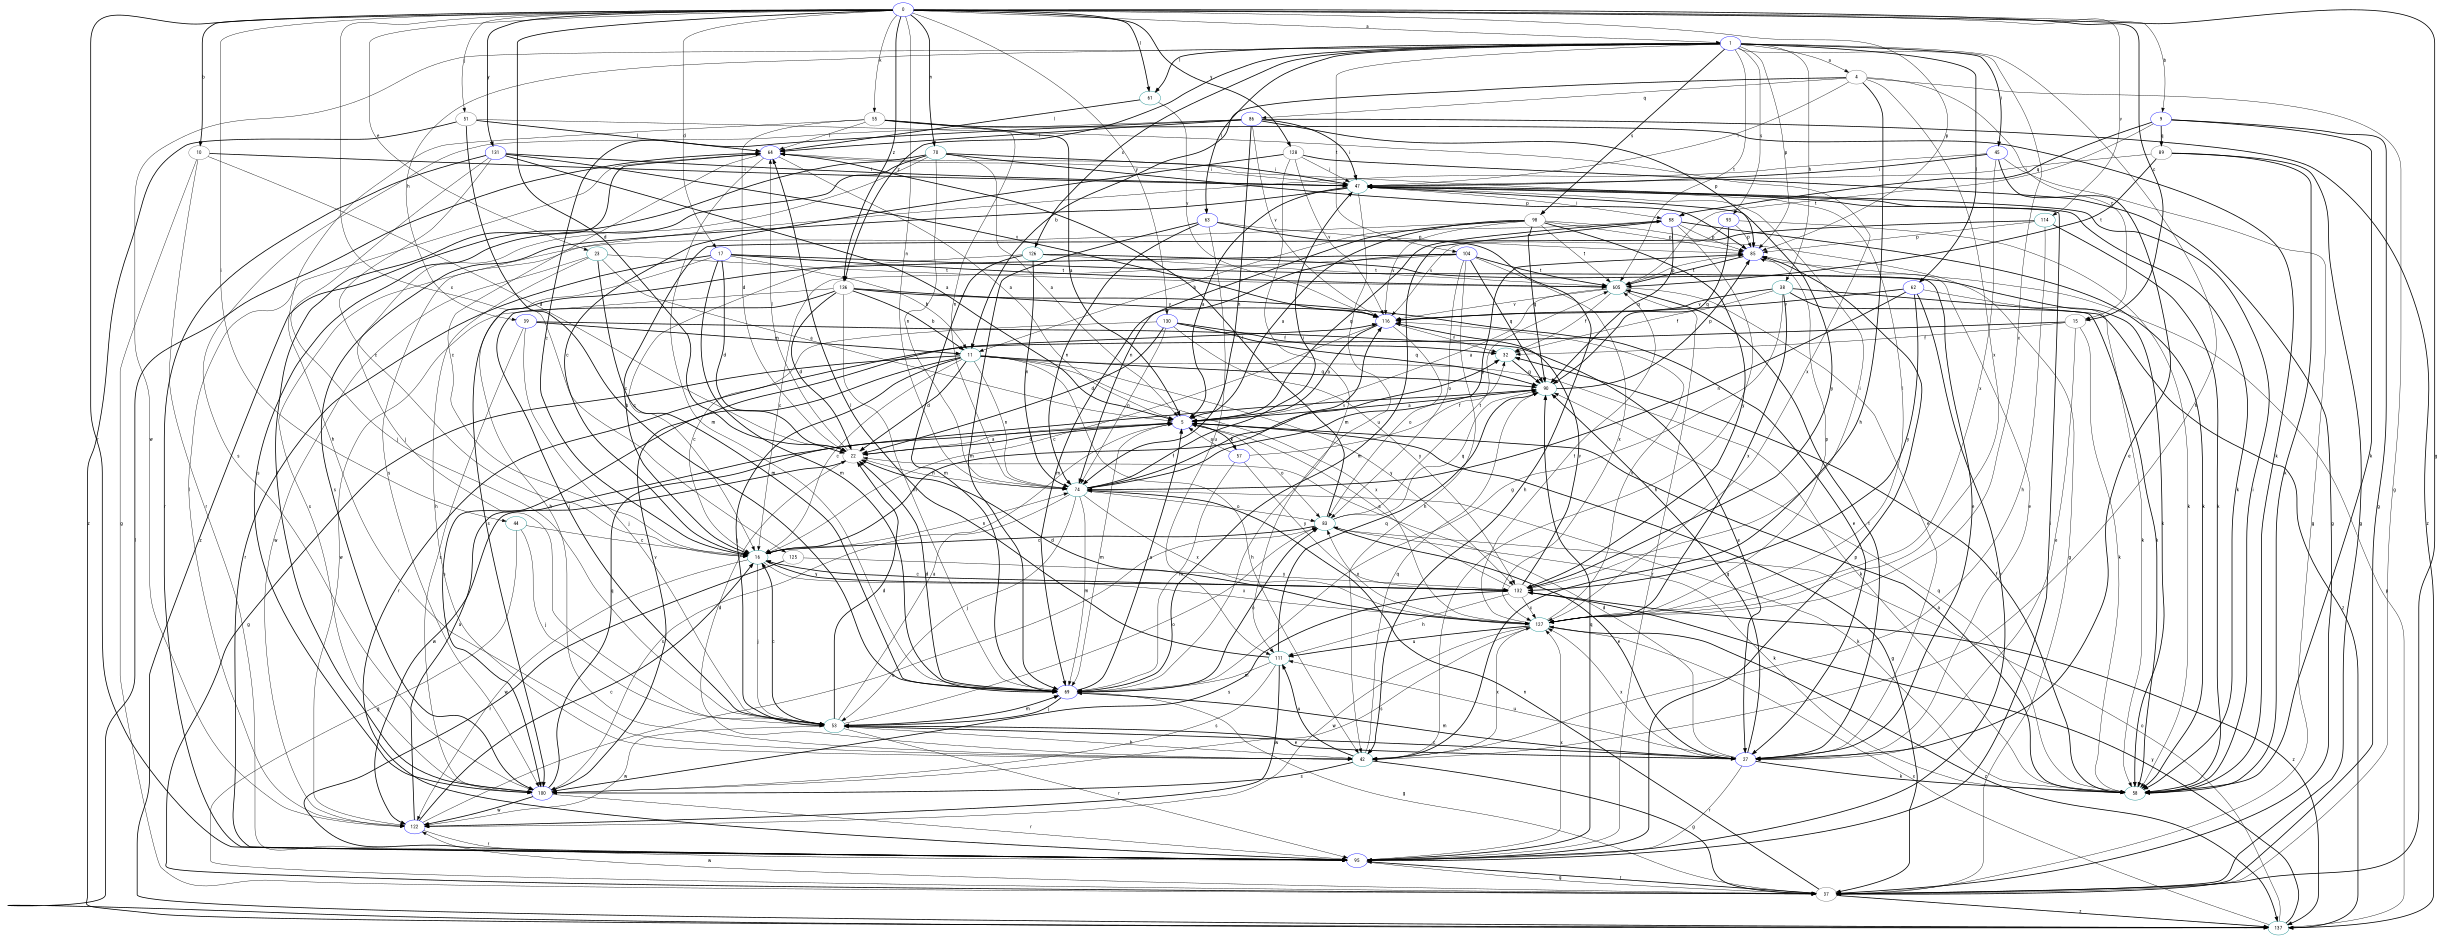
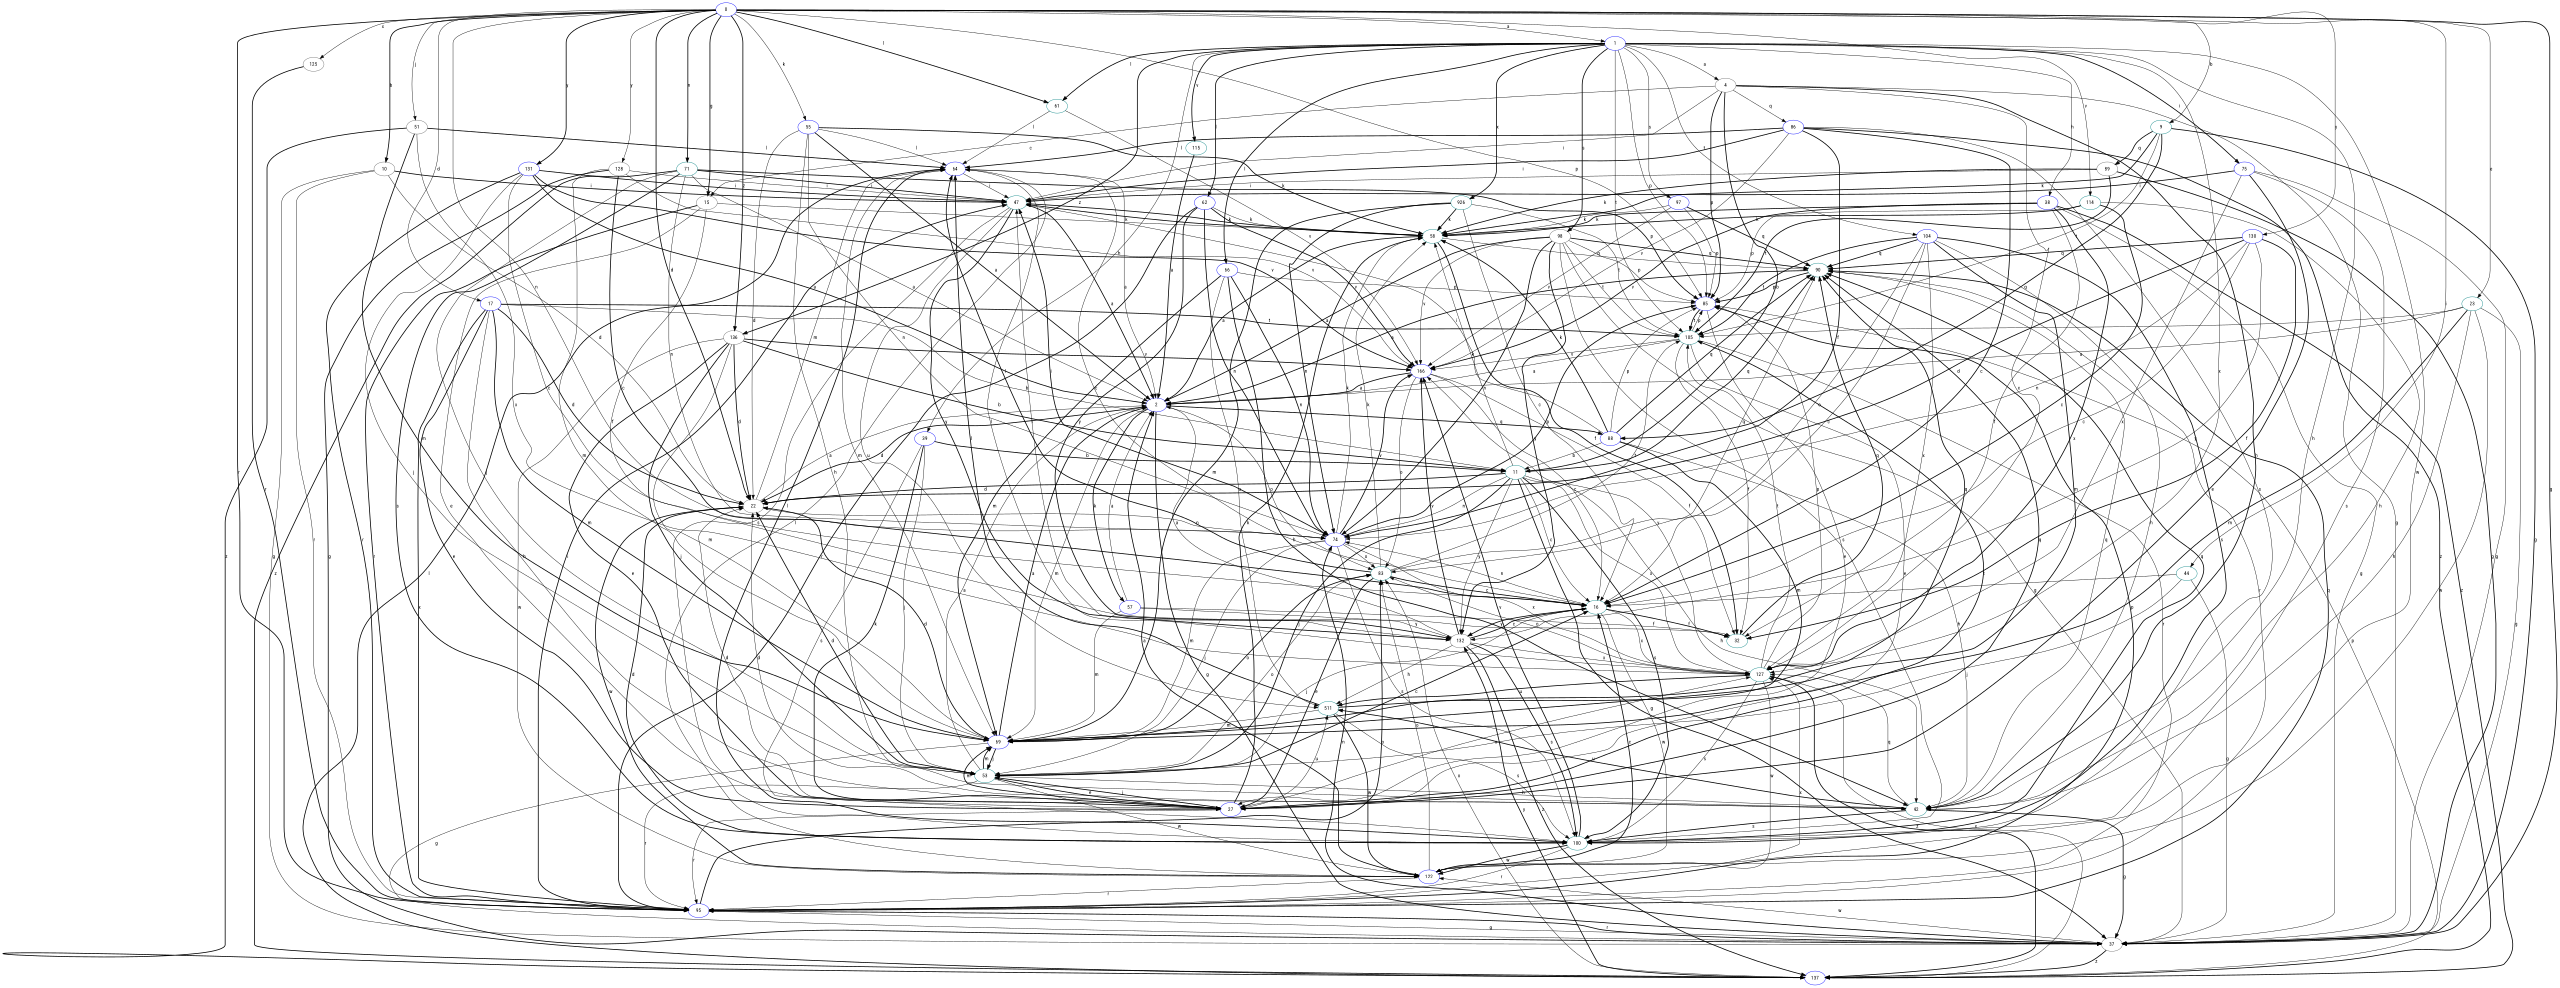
(1135, 24) -> (631, 53)
(875, 119) -> (808, 127)
(2161, 119) -> (2161, 127)
(971, 124) -> (1008, 137)
(1526, 142) -> (1711, 188)
none -> (1196, 148)
(936, 153) -> (687, 169)
(1997, 153) -> (2244, 169)
(2154, 170) -> (711, 106)
(1513, 199) -> (1362, 274)
(1207, 220) -> (1227, 270)
(1729, 220) -> (1679, 203)
(609, 241) -> (765, 807)
(1033, 254) -> (1461, 203)
(1617, 288) -> (1689, 338)
(1782, 288) -> (2048, 203)
(772, 304) -> (816, 338)
(1239, 304) -> (1838, 338)
(1386, 321) -> (1421, 371)
(777, 338) -> (1088, 456)
(627, 406) -> (424, 439)
(1182, 422) -> (1156, 405)
(1077, 490) -> (1335, 540)
(1456, 520) -> (2351, 586)
(1739, 540) -> (876, 624)
(245, 557) -> (420, 607)
(1101, 568) -> none
(1204, 576) -> (706, 817)
(1279, 658) -> (1328, 708)
(1498, 692) -> (1889, 742)
(1434, 743) -> (1123, 793)
none -> (2492, 743)
(542, 793) -> (1577, 843)
none -> (1176, 820)
none -> (1870, 887)
(2278, 928) -> (1815, 978)
